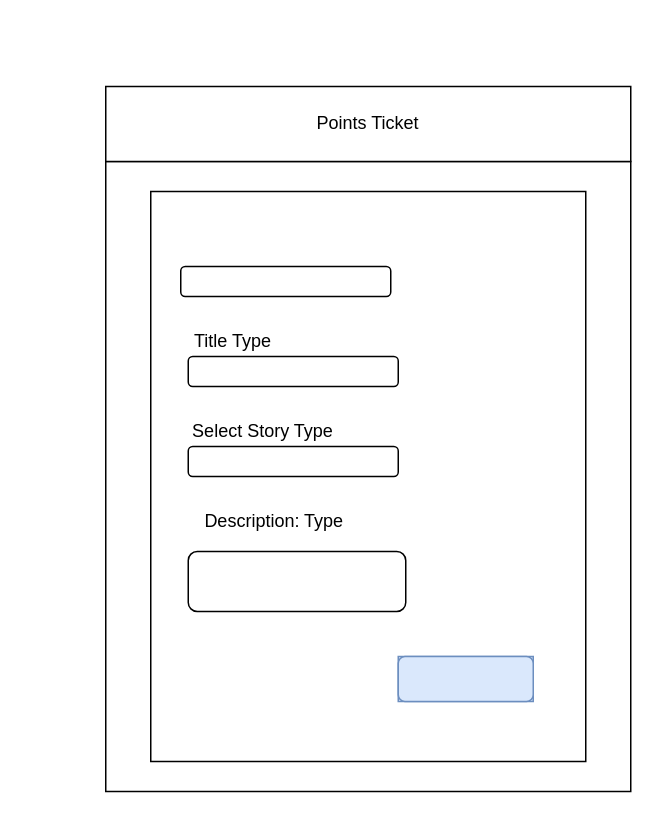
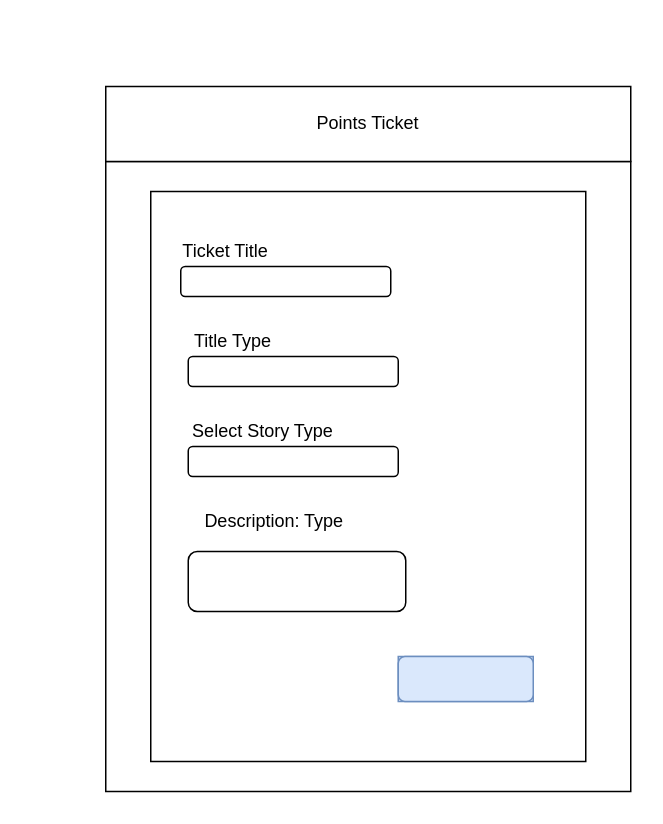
none -> (226, 251)
